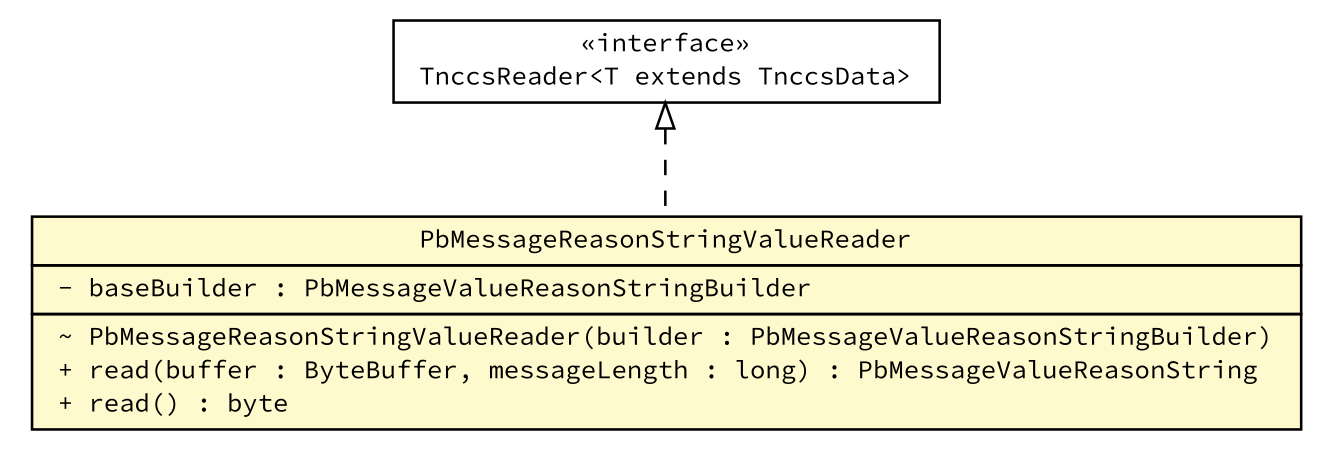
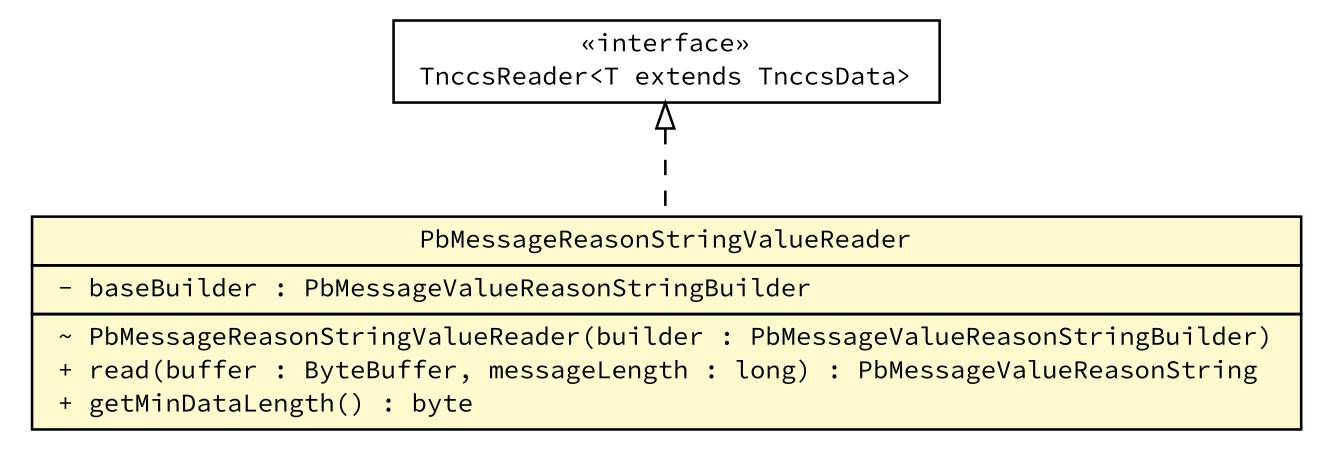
(174, 404) -> (267, 404)
